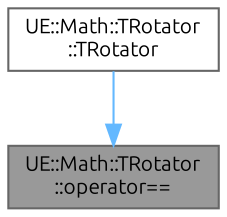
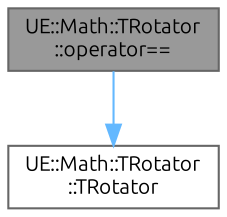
(114, 98) -> (114, 98)
